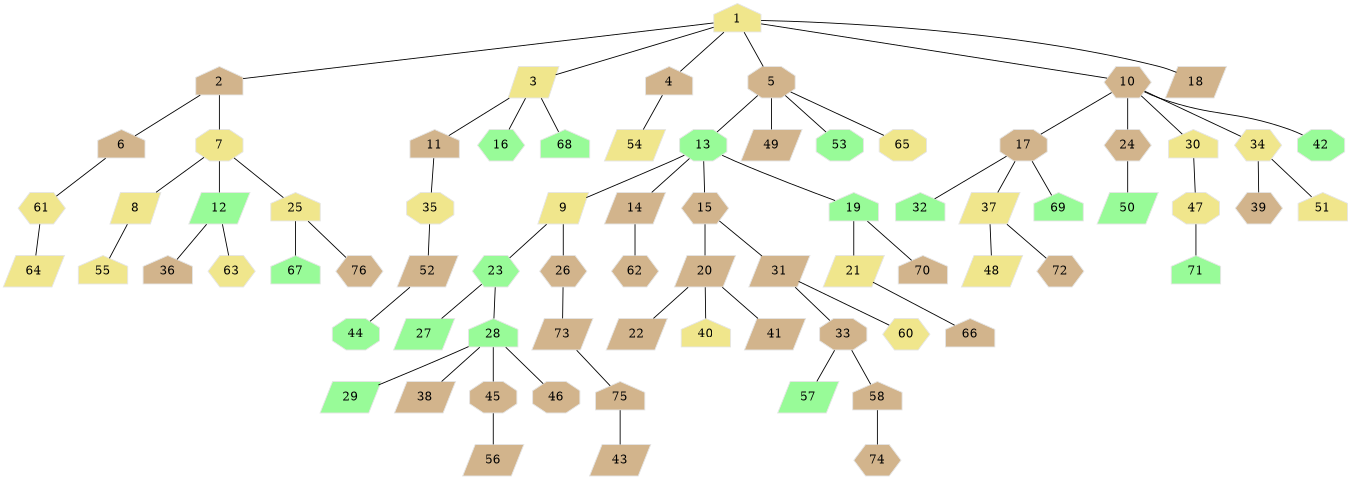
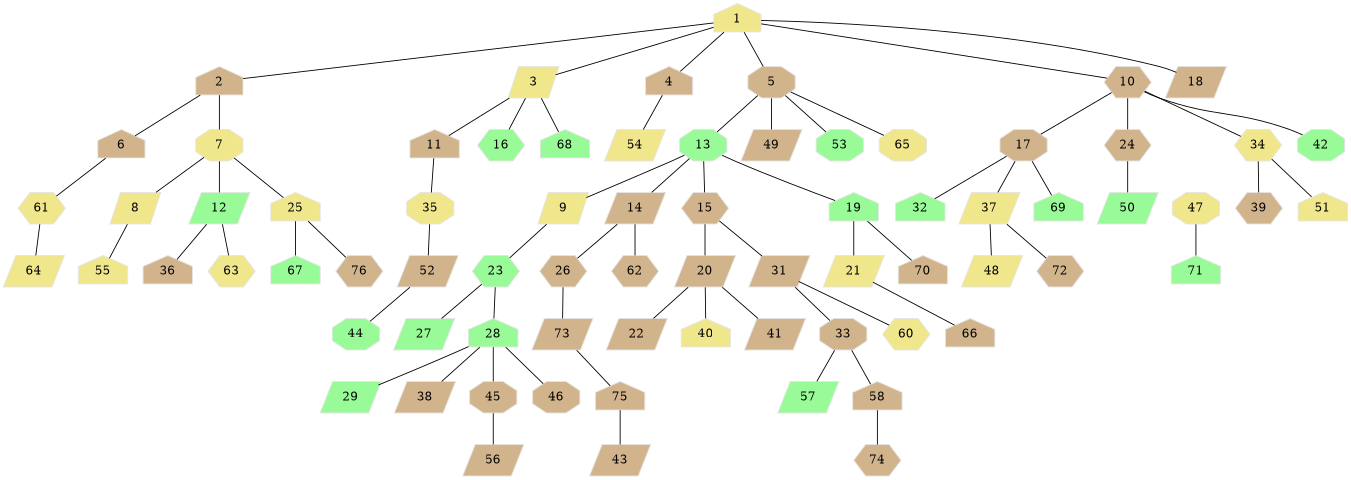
(1193, 145) -> none
(563, 240) -> (597, 241)
